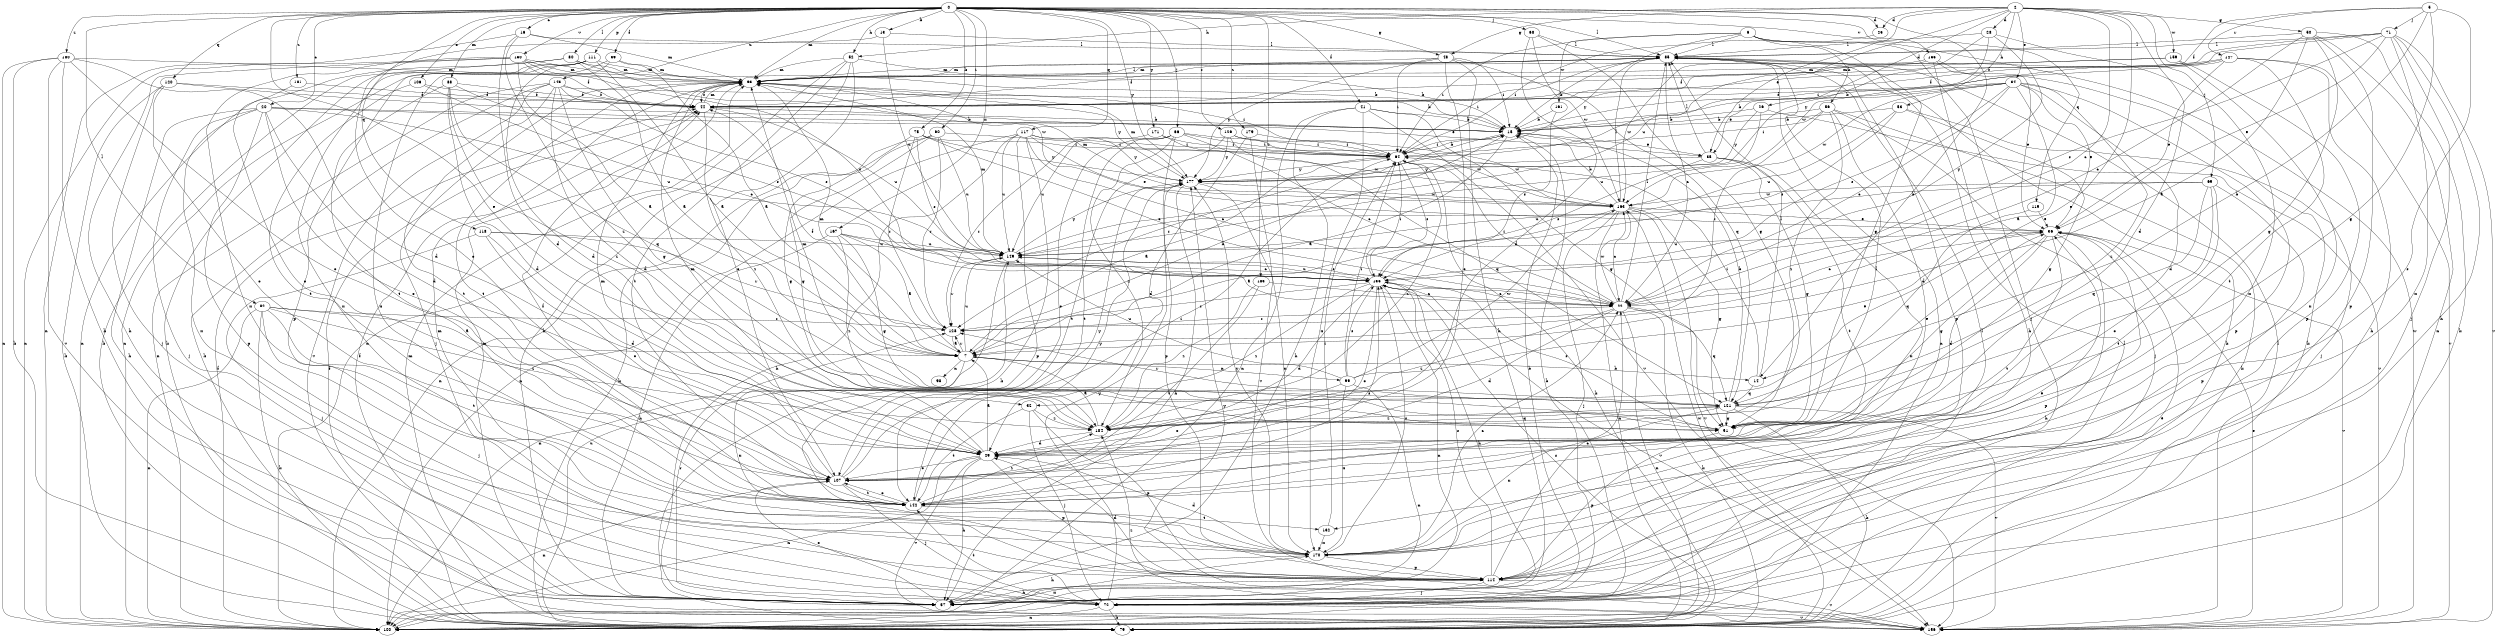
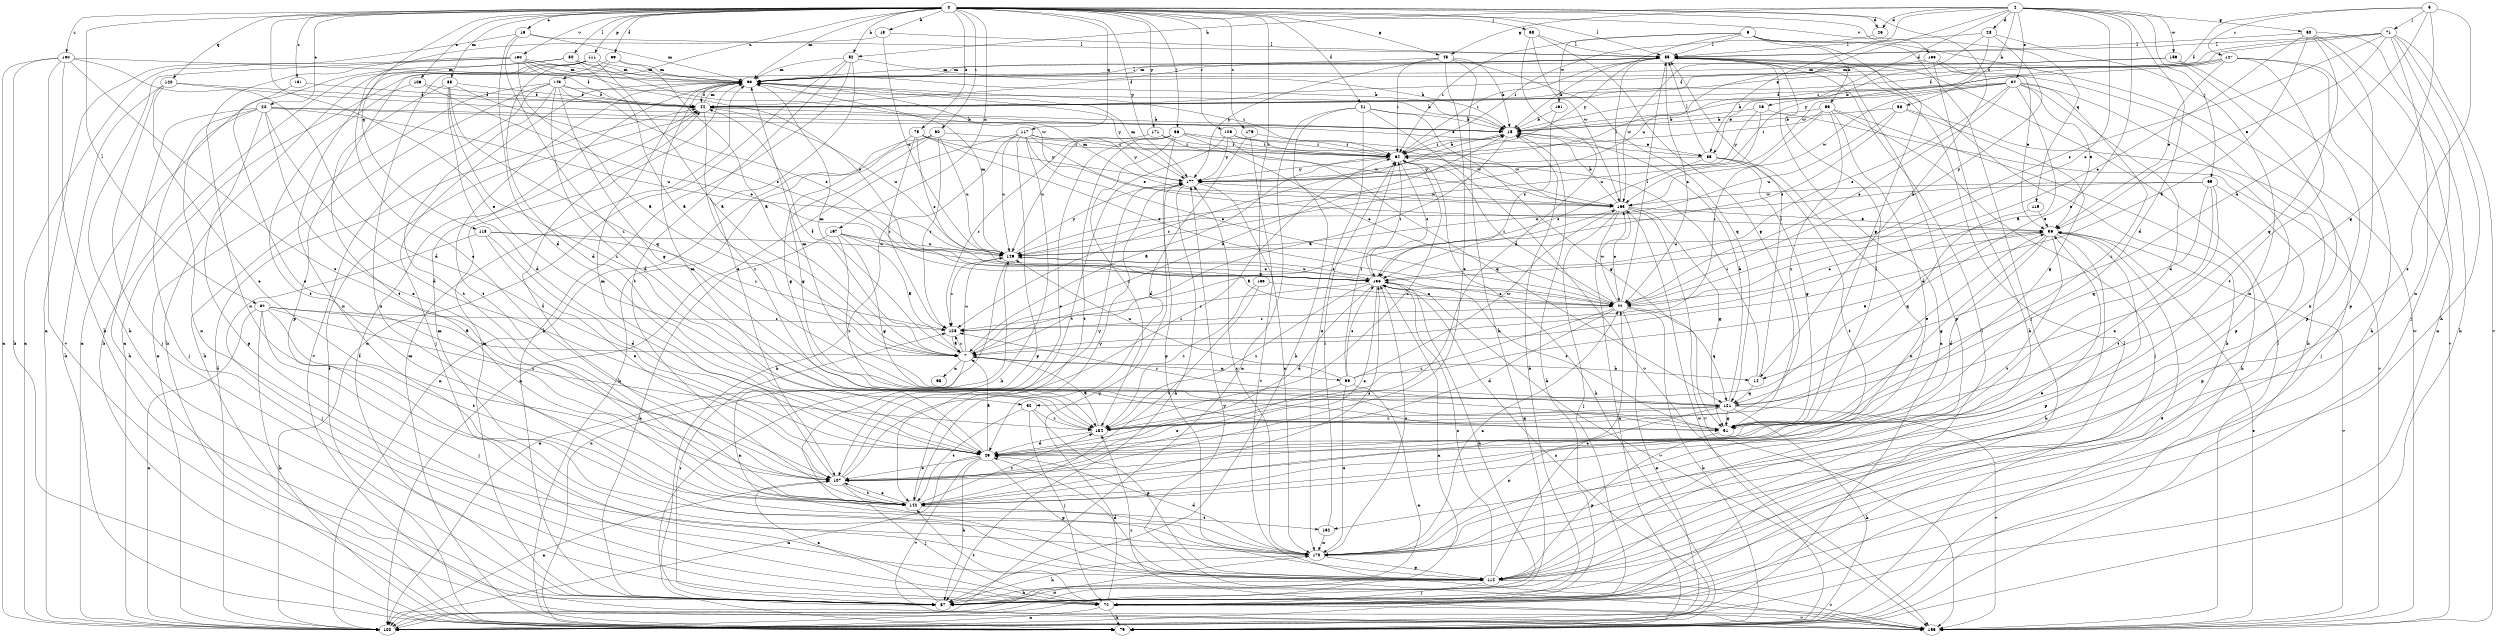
(1504, 95) -> (1504, 95)
